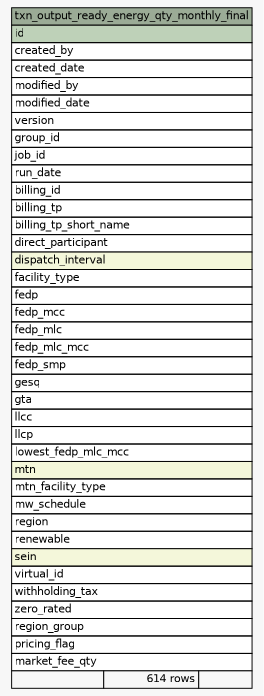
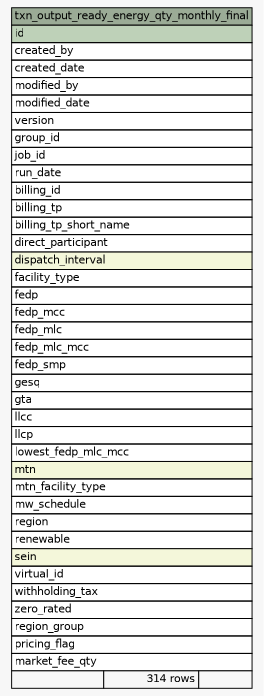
(171, 679) -> (171, 679)
